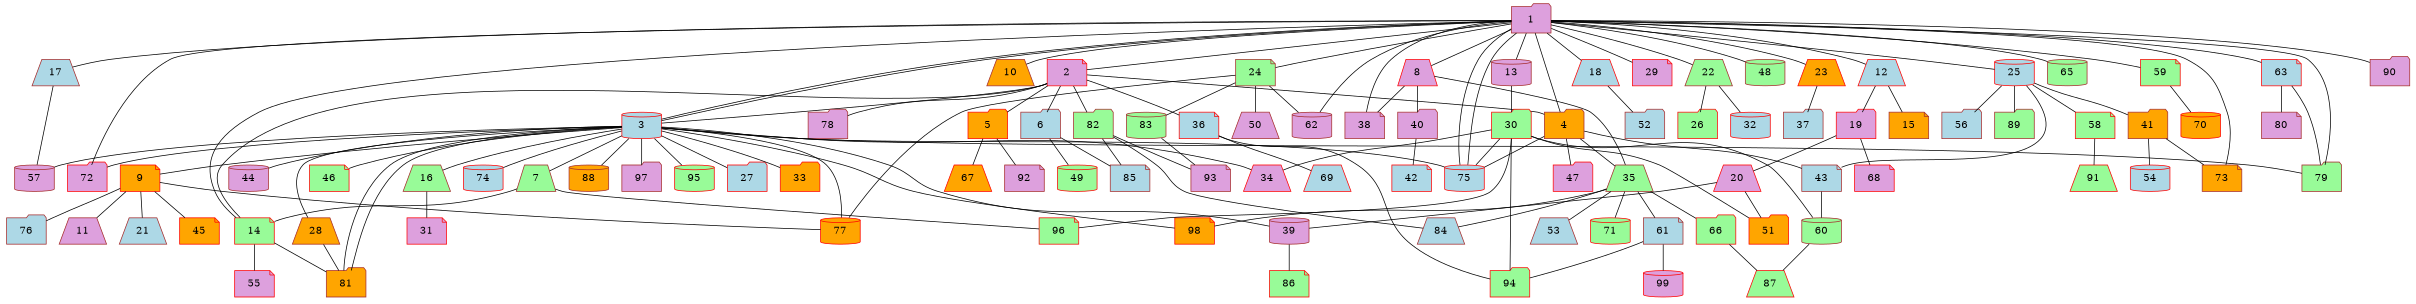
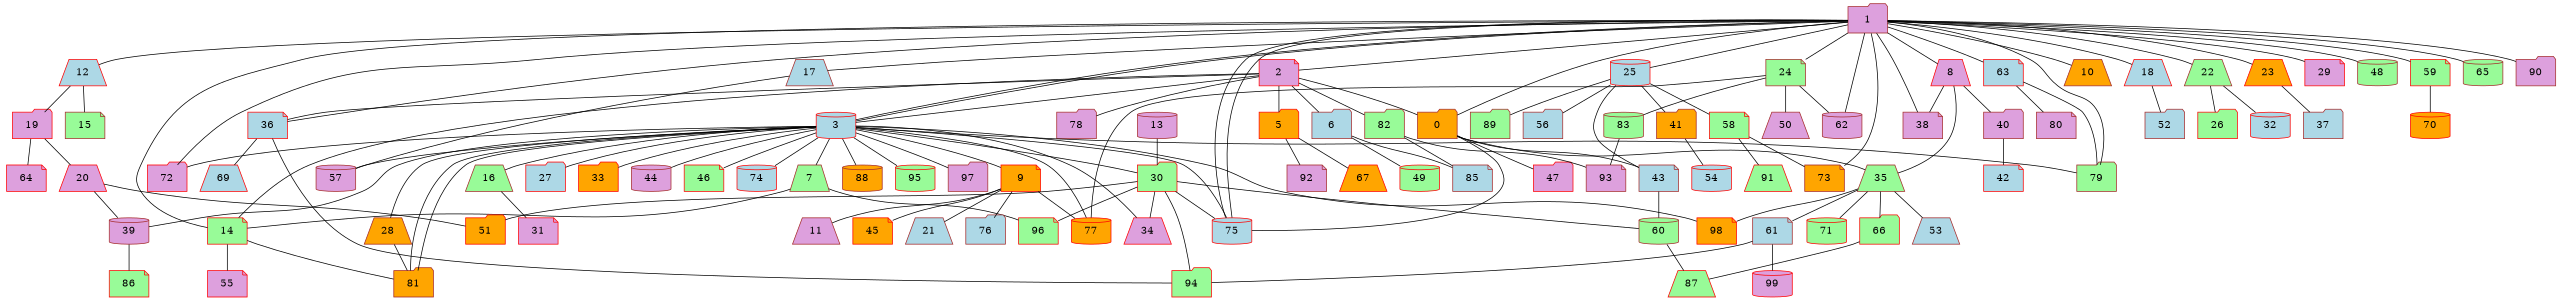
(1521, 46) -> (1066, 41)
(1564, 125) -> (1437, 125)
(1909, 125) -> (85, 125)
none -> (997, 148)
(2185, 152) -> (1789, 159)
(1874, 178) -> (26, 178)
(1441, 231) -> none
